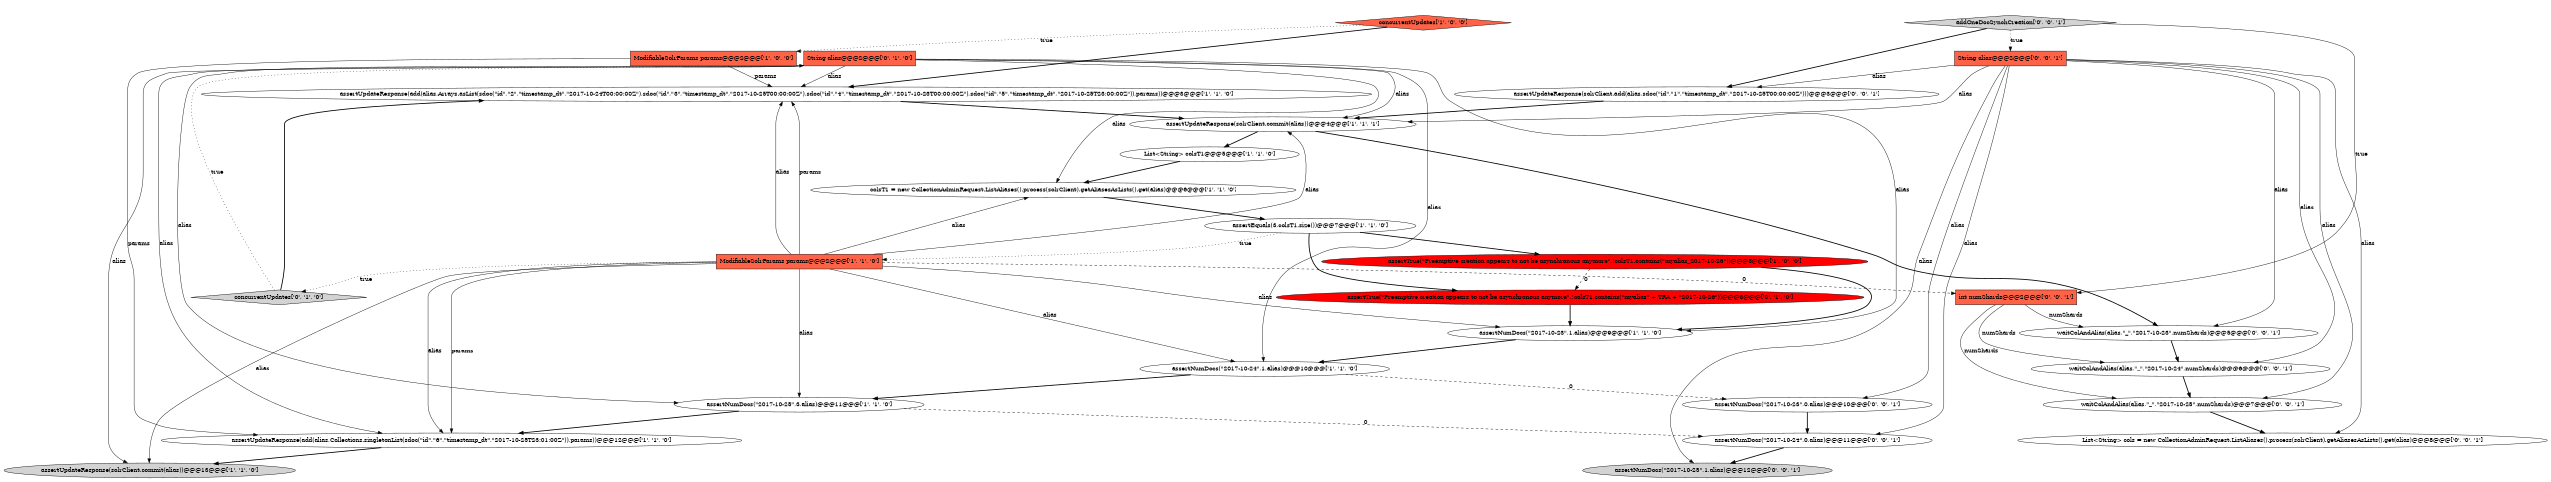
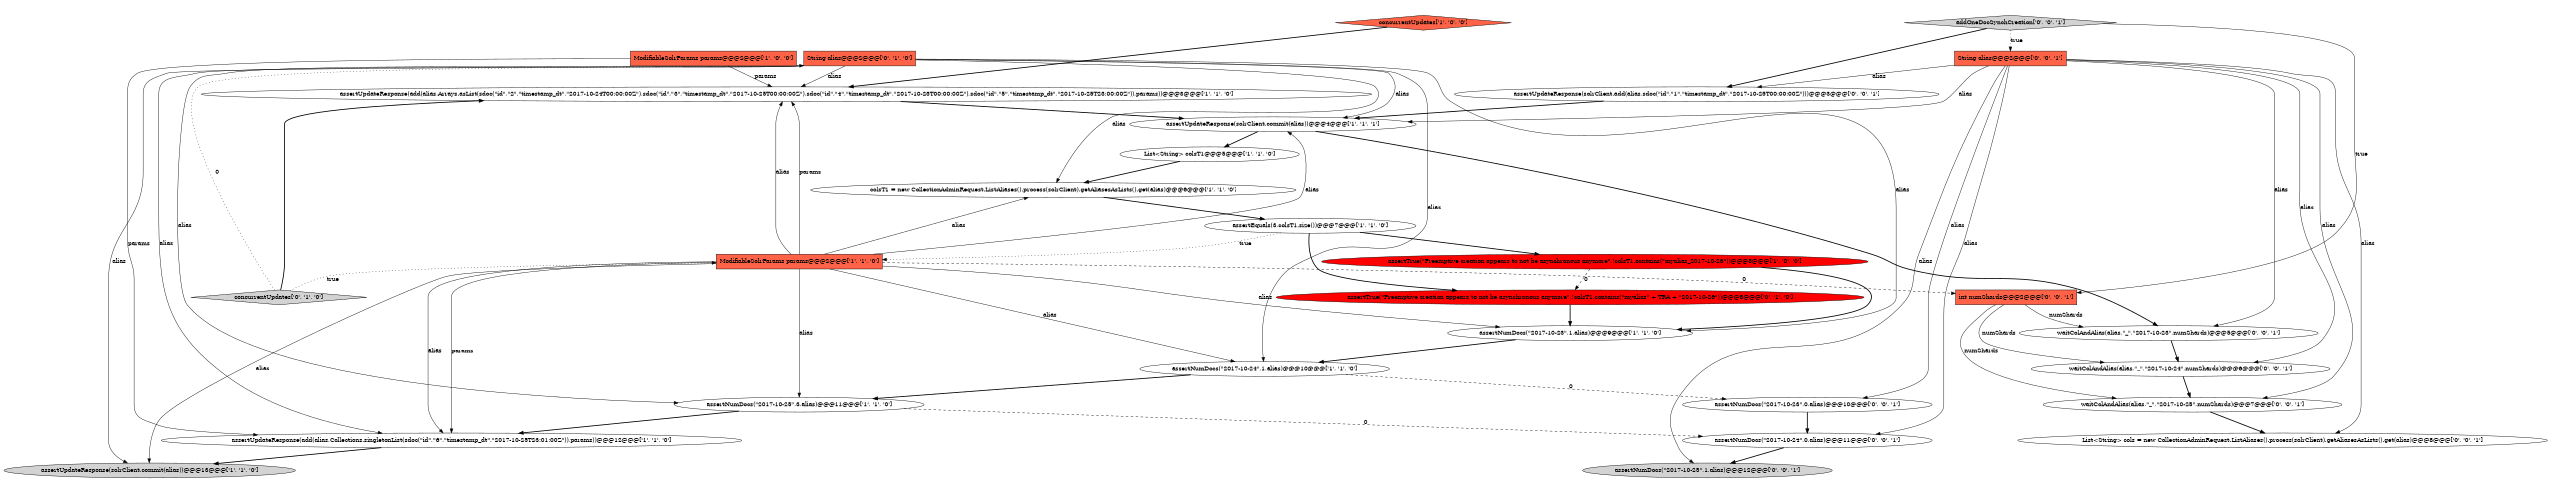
(1082, 36) -> none
(217, 172) -> (217, 172)
(510, 266) -> (499, 267)
